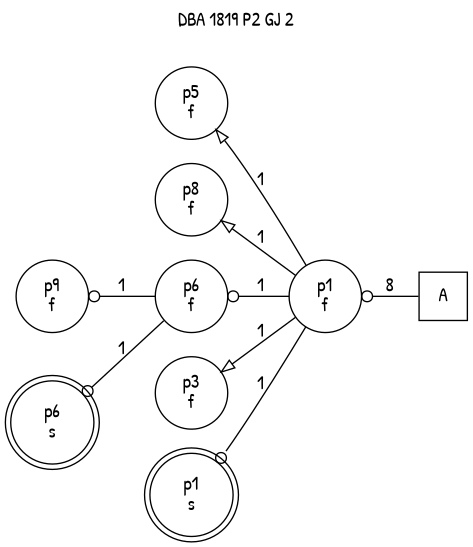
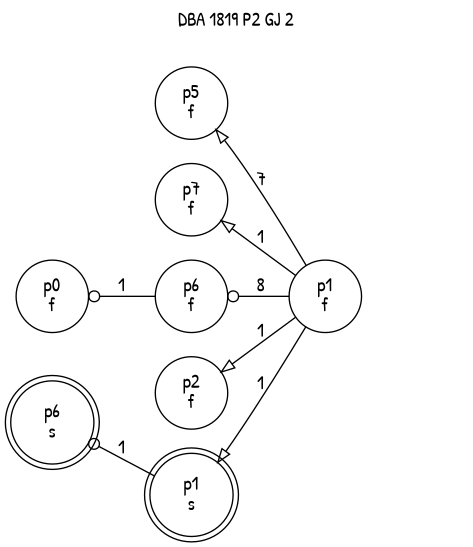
(261, 180) -> (261, 180)
(192, 200) -> (192, 200)
(261, 286) -> (261, 286)
(52, 296) -> (52, 296)
(443, 296) -> none
(128, 354) -> (127, 461)
(267, 390) -> (267, 390)
(192, 393) -> (192, 393)
